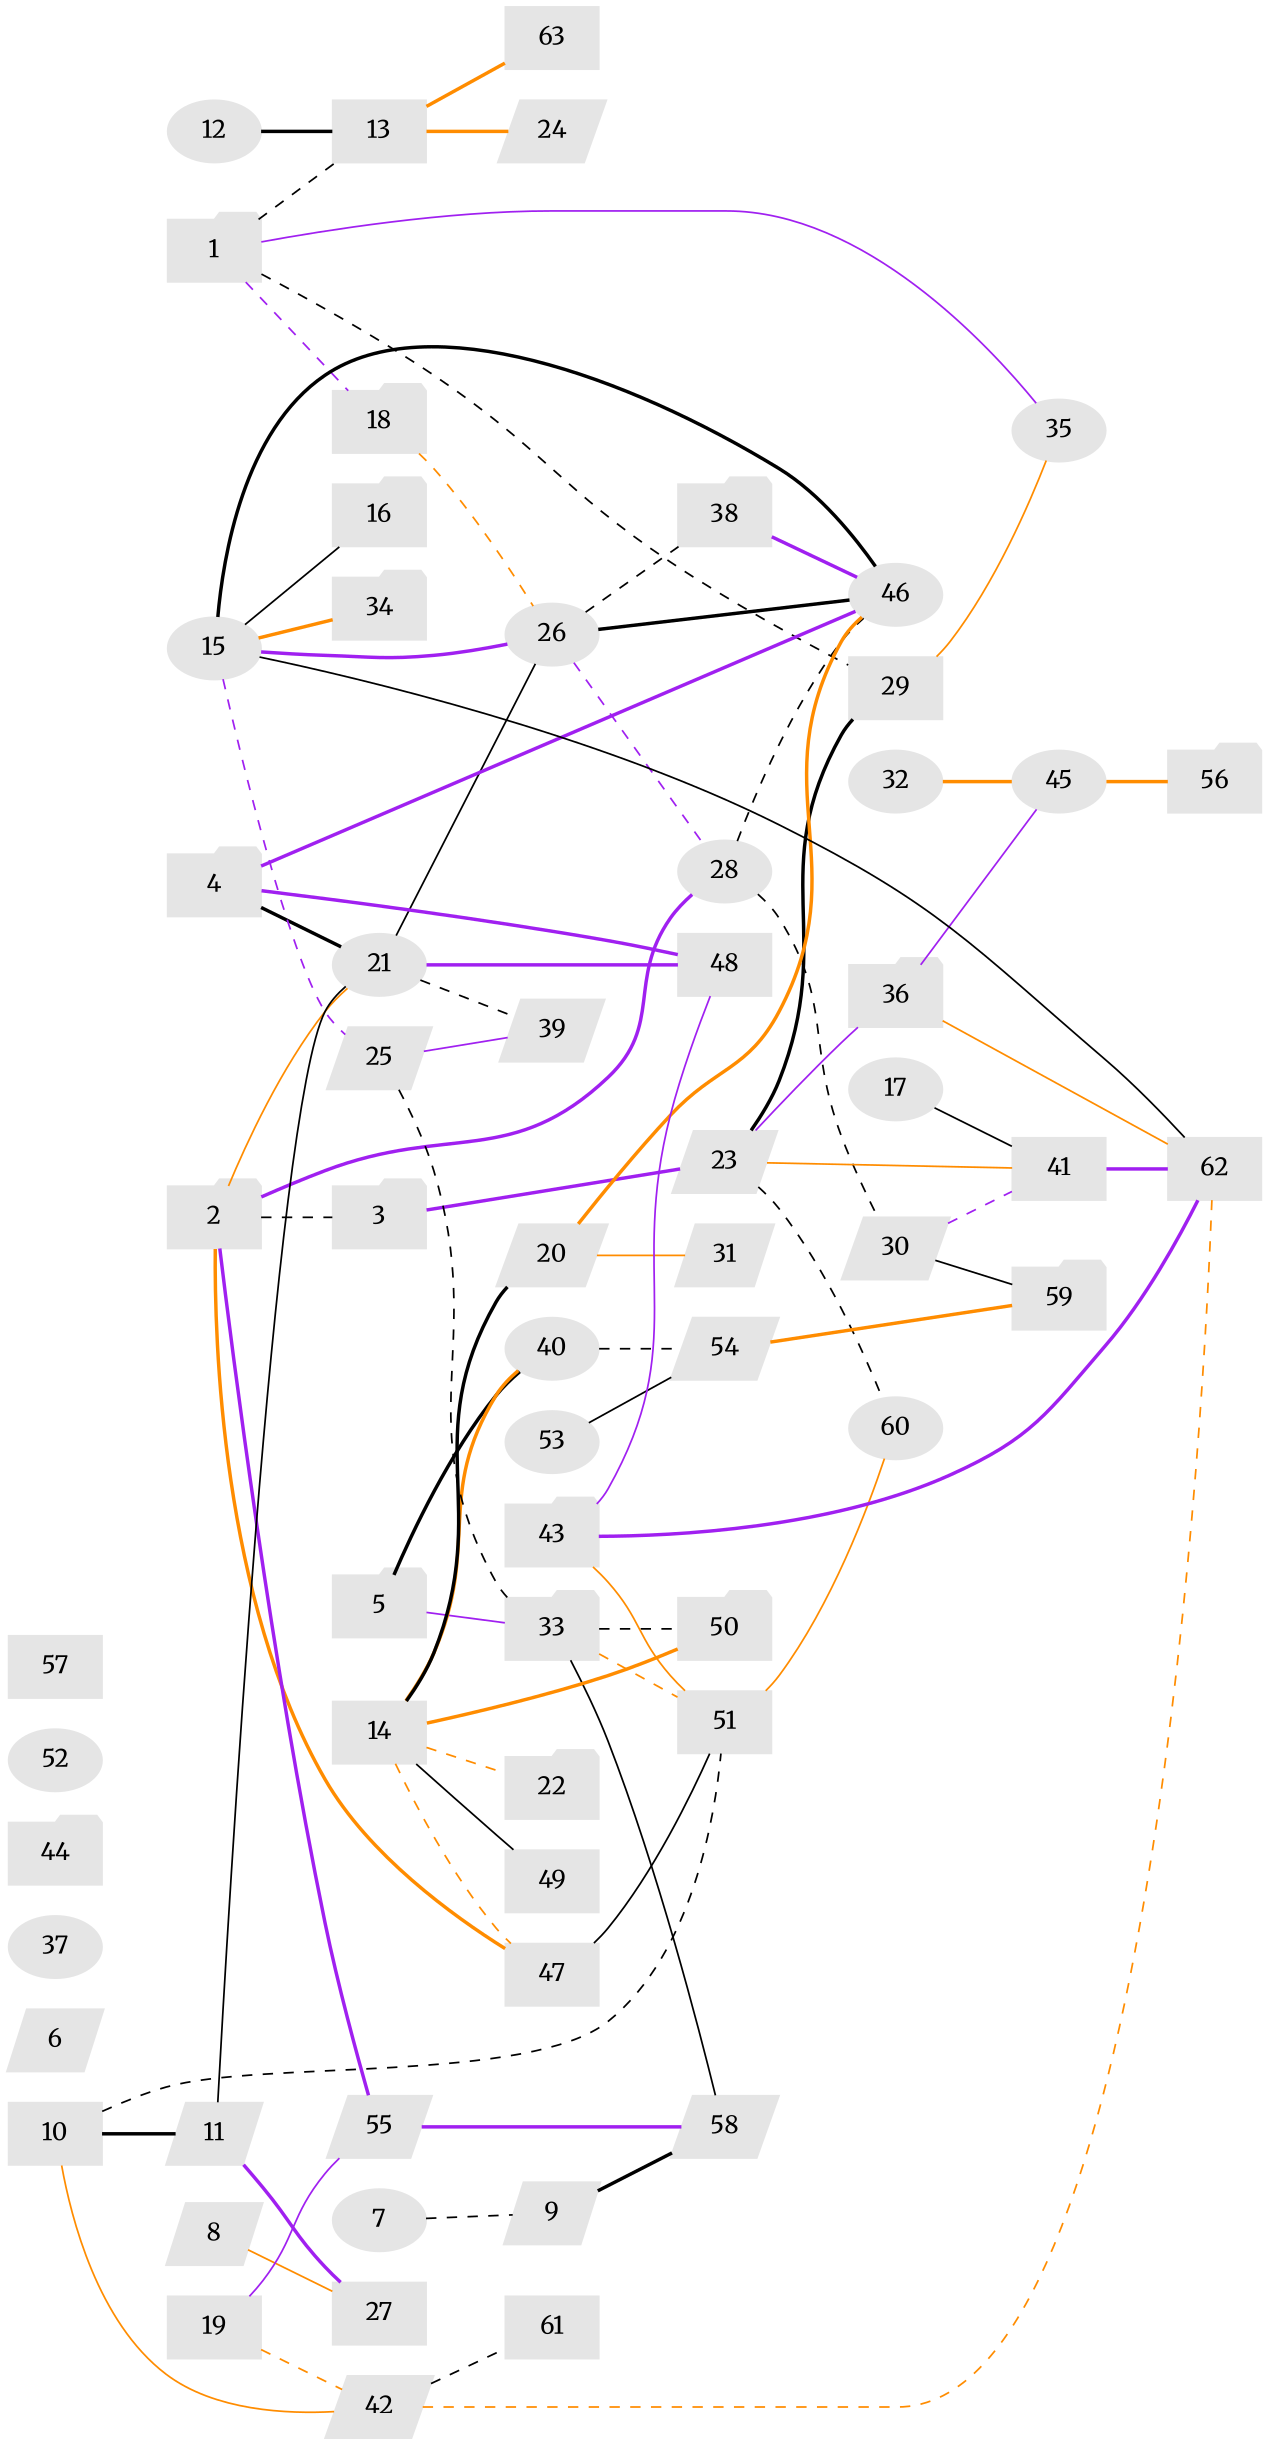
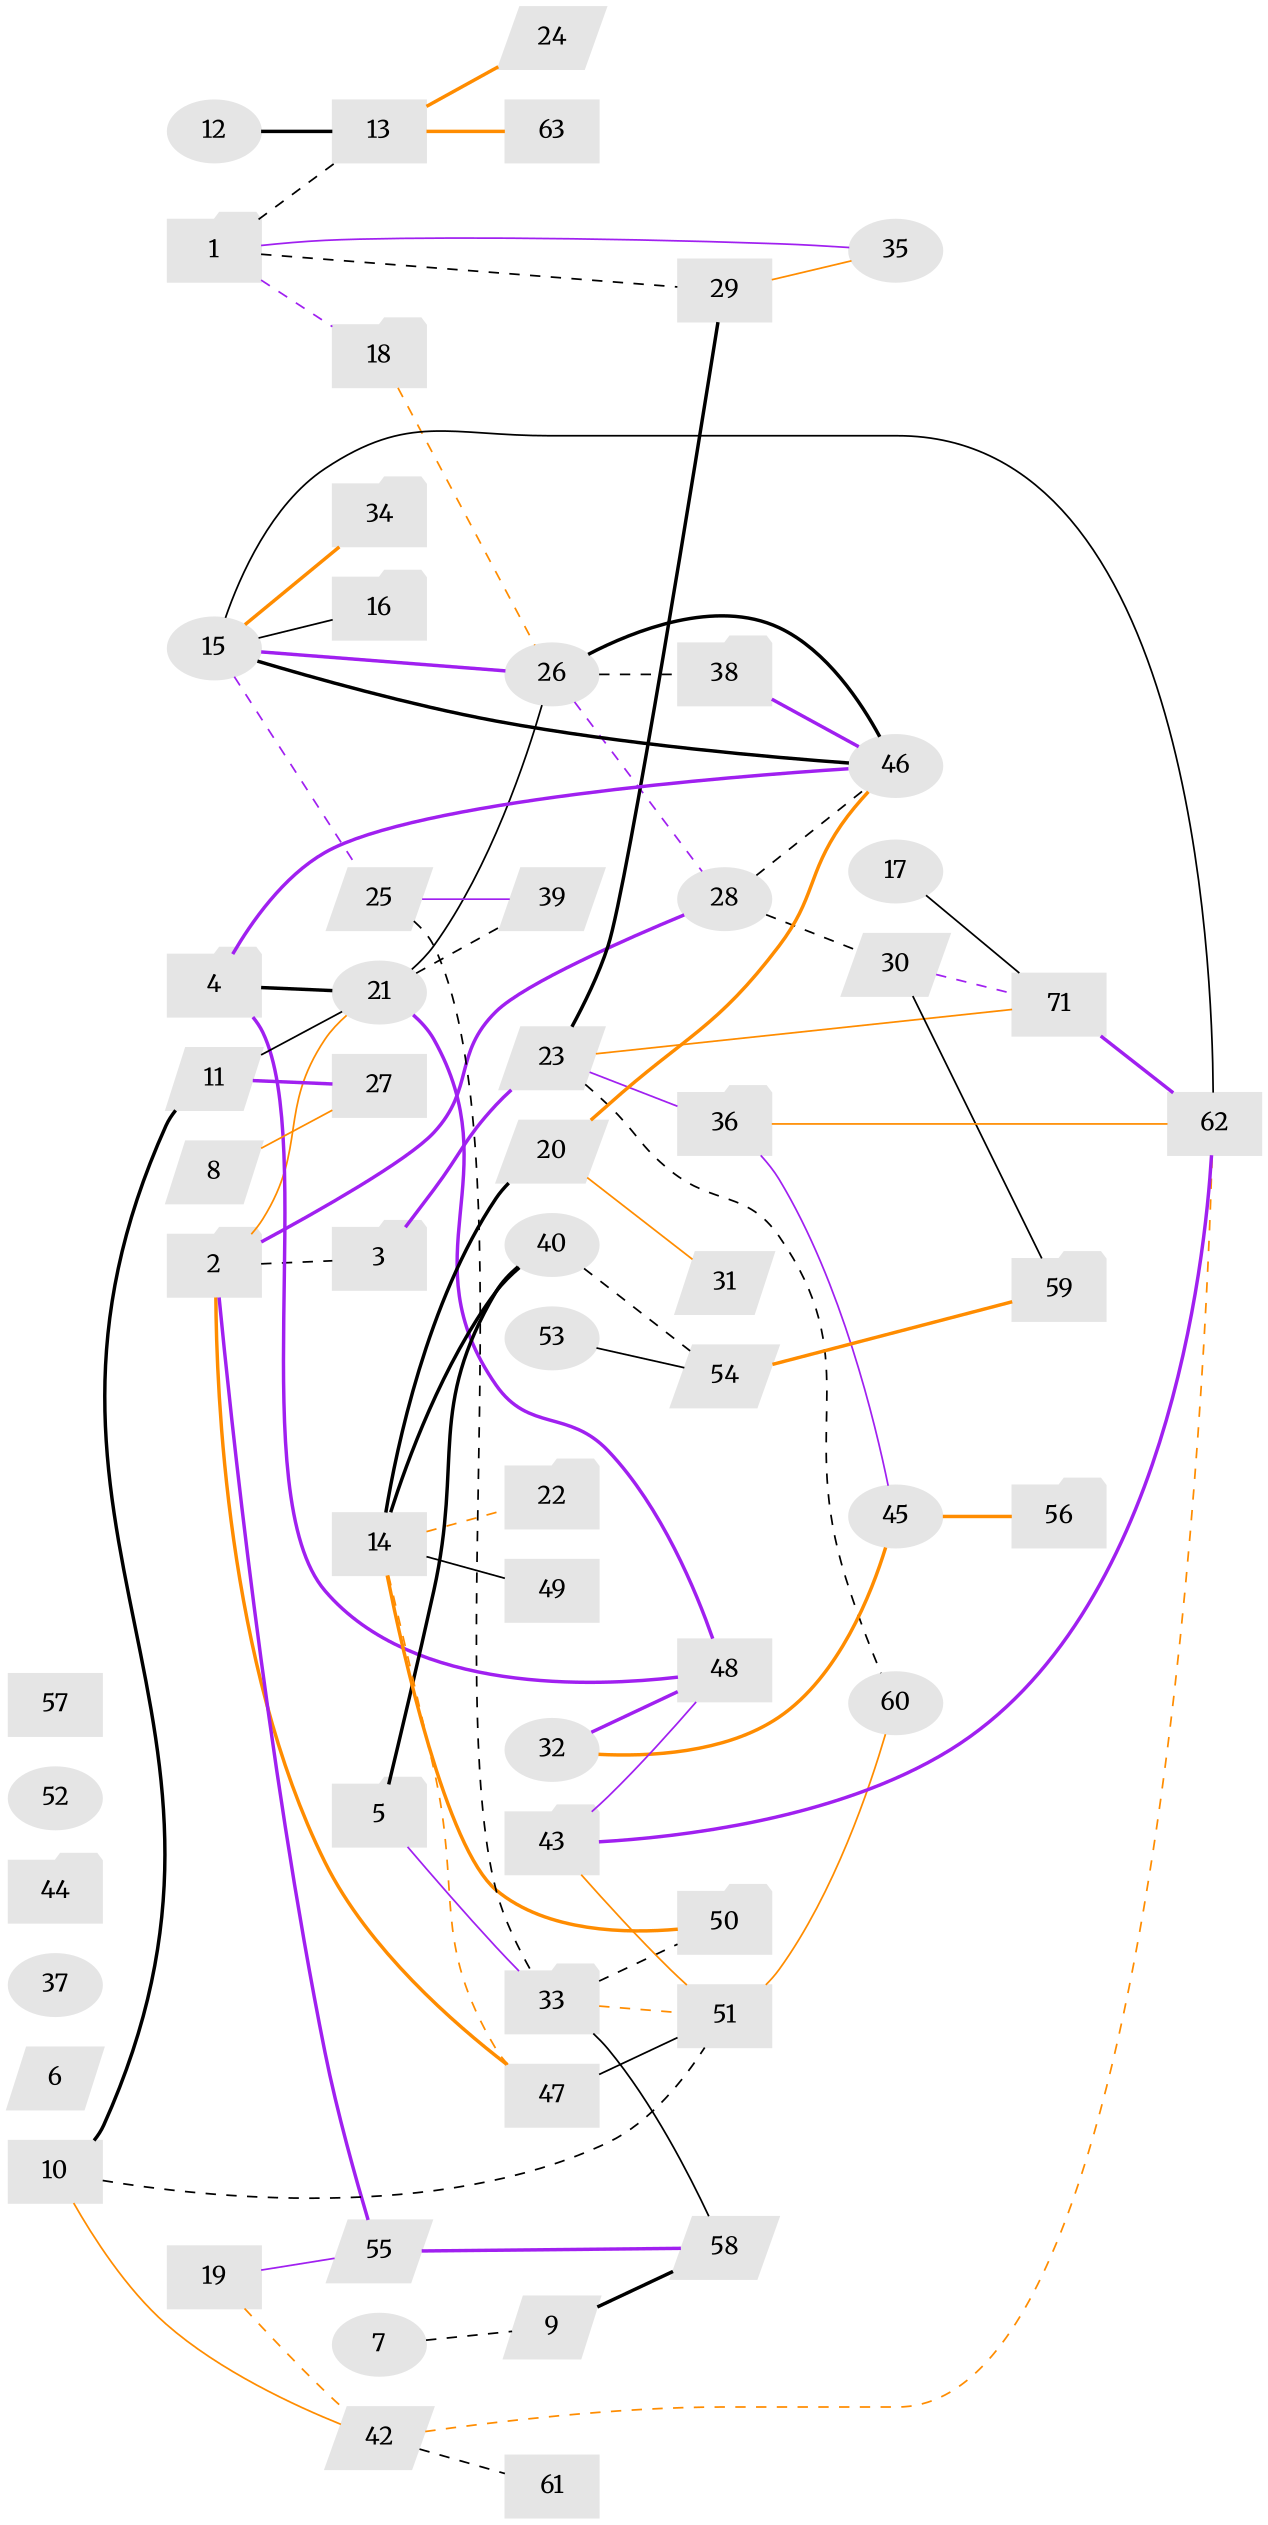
(1059, 1169) -> (1059, 1005)
(470, 1454) -> (442, 1383)
none -> (635, 1712)
